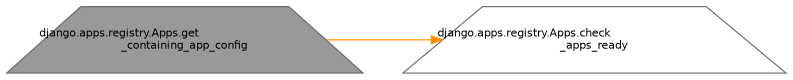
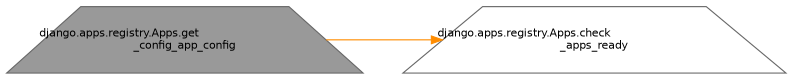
(185, 40) -> (185, 40)
